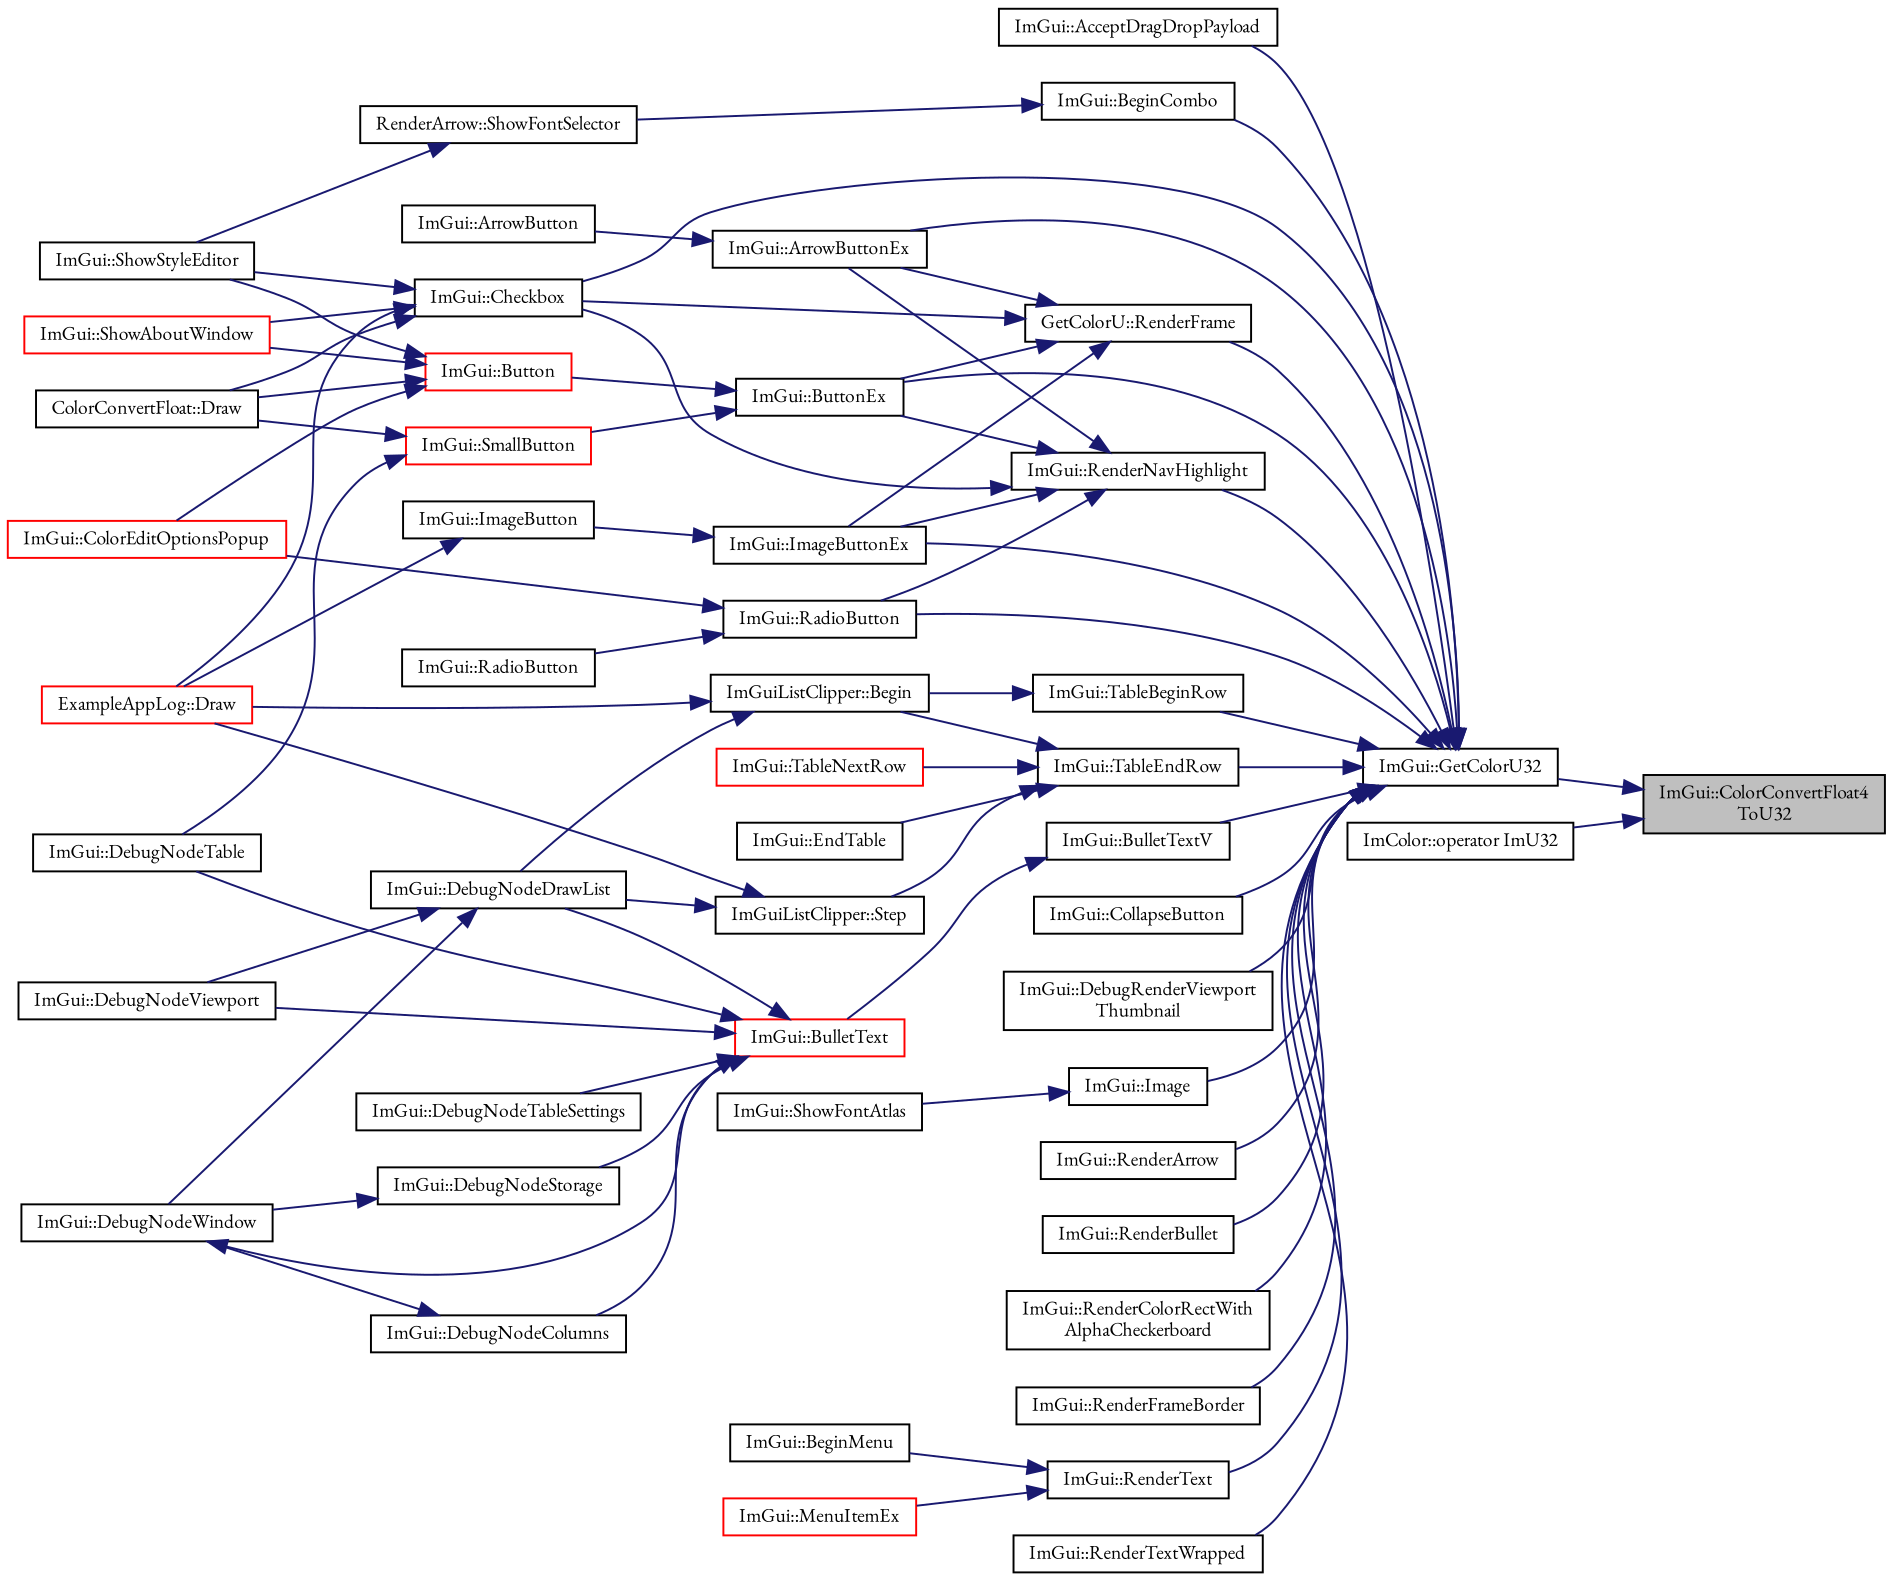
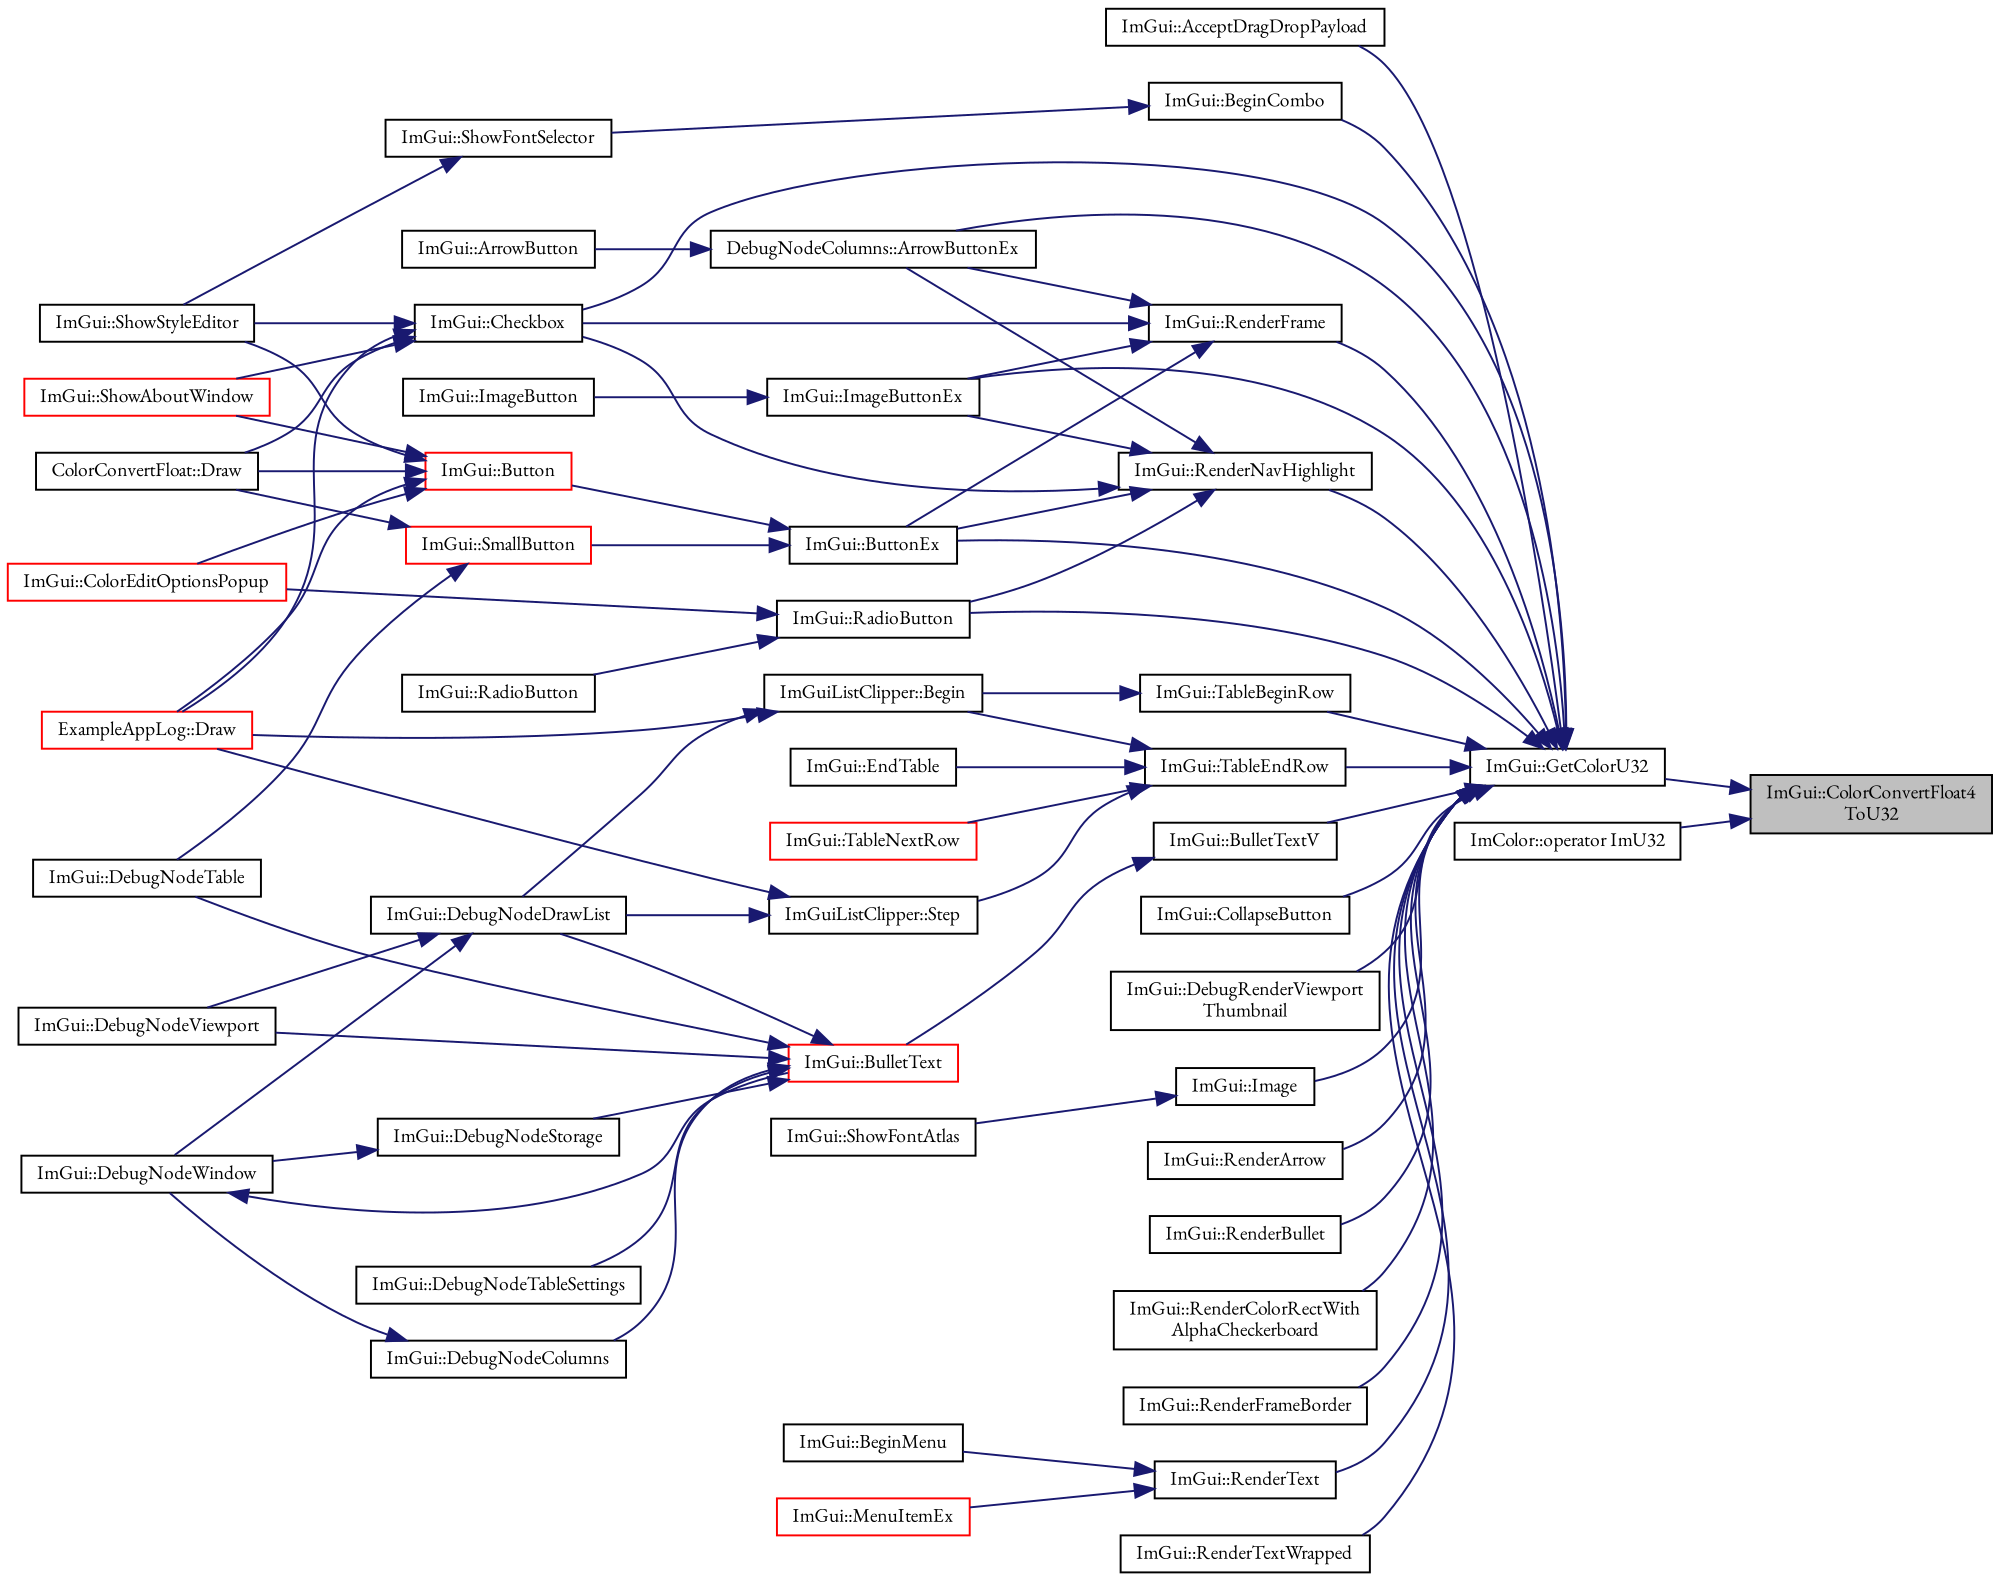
(498, 125) -> (498, 138)
(820, 249) -> (873, 249)
(1138, 323) -> (1245, 323)
(327, 610) -> (327, 541)
